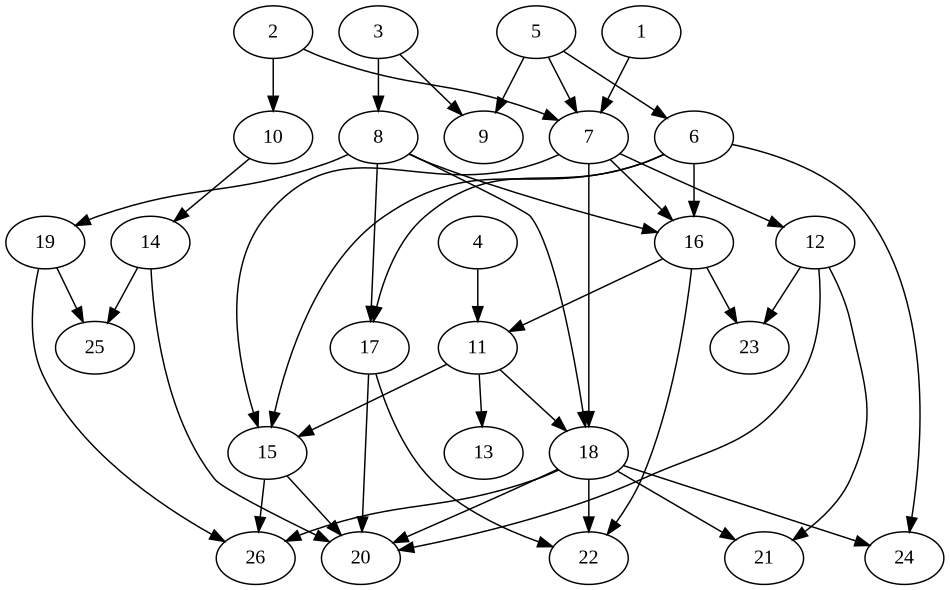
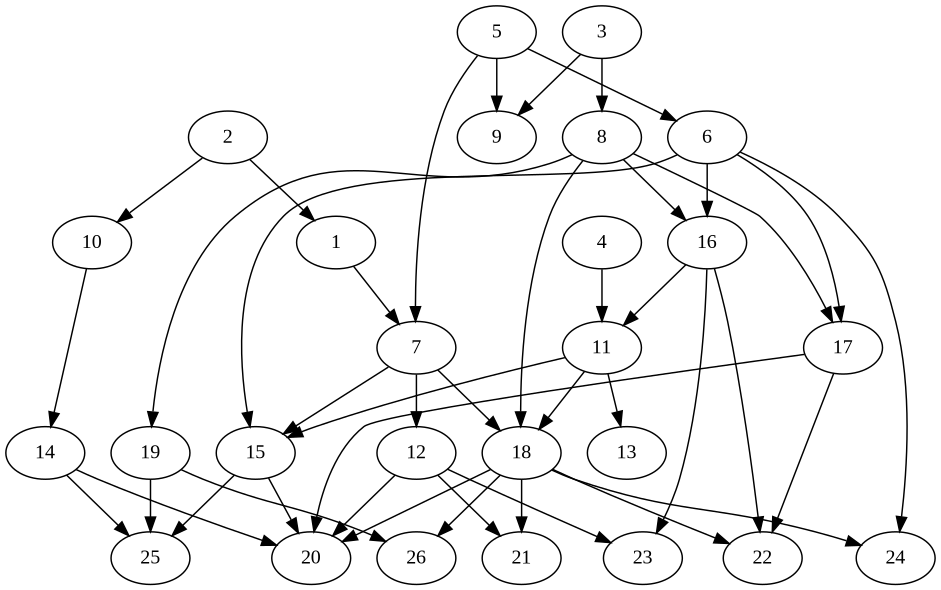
(411, 81) -> (271, 180)
(636, 185) -> none
(262, 497) -> (209, 500)
